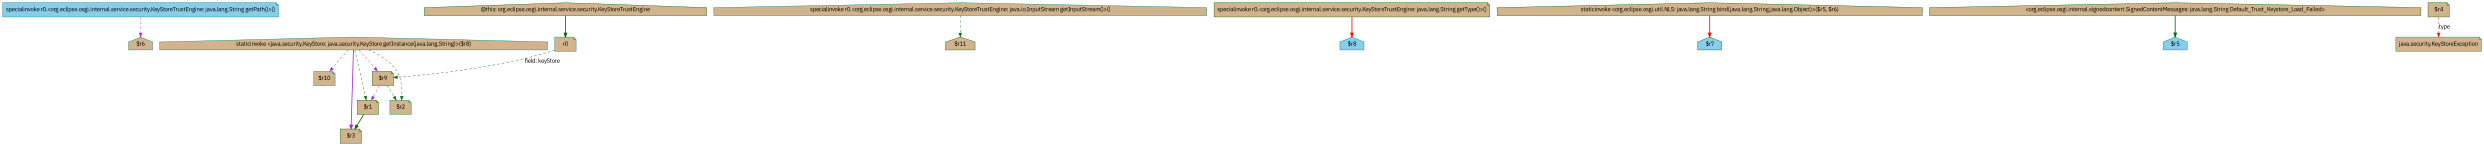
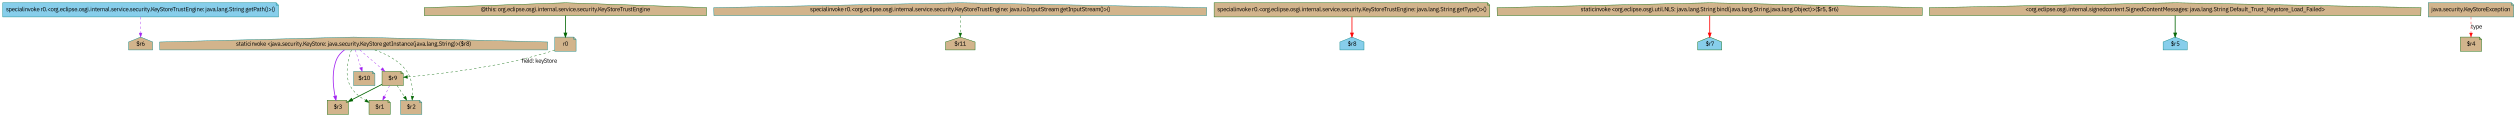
(2439, 25) -> (2471, 25)
(360, 120) -> (367, 92)
